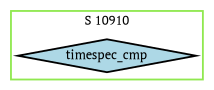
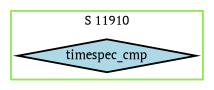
(107, 21) -> (107, 21)
